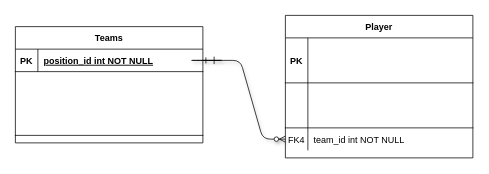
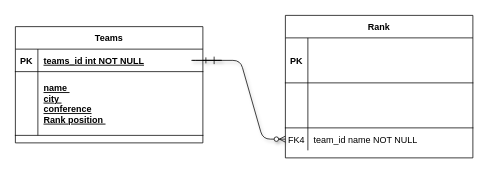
(379, 27) -> (379, 27)
(96, 61) -> (91, 61)
none -> (120, 104)
(358, 140) -> (362, 140)
